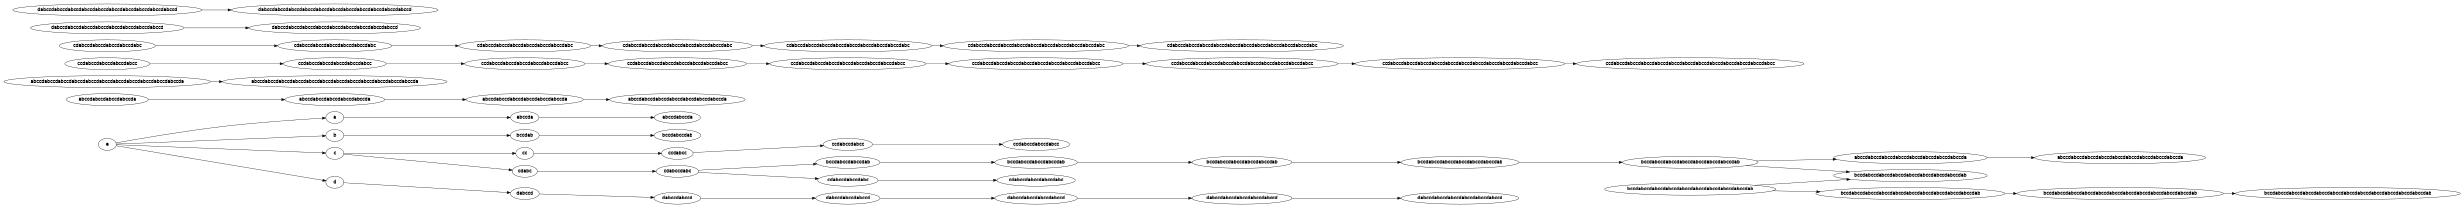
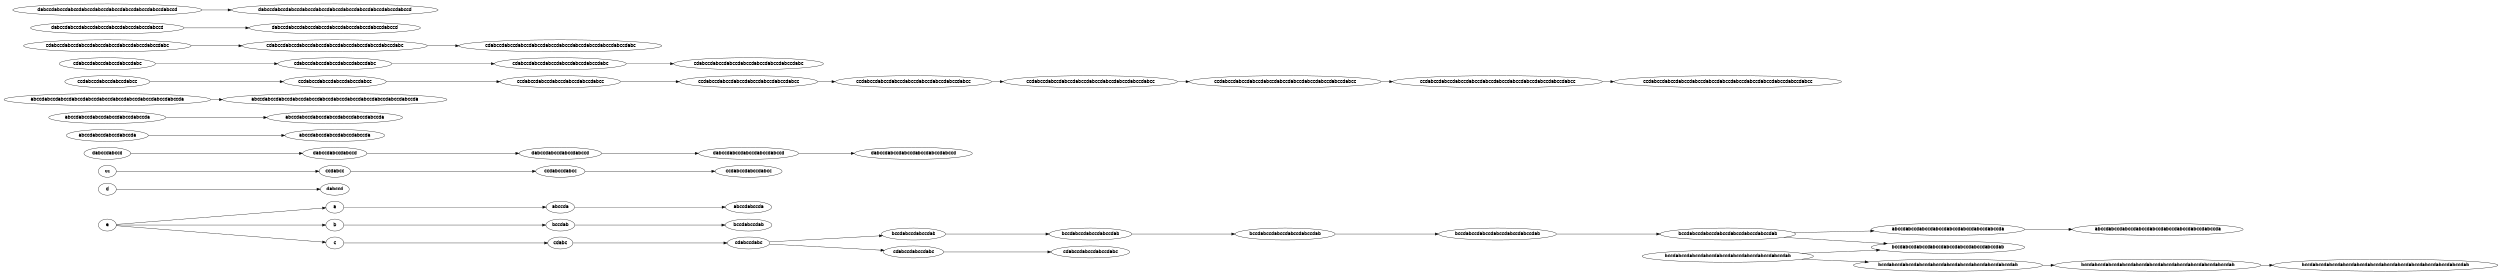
(757, 46) -> none
(424, 100) -> none
(428, 153) -> none
(219, 163) -> none
(595, 196) -> none
